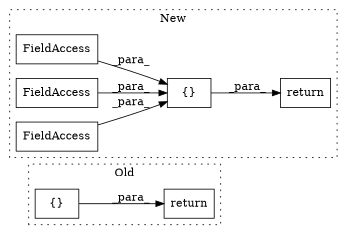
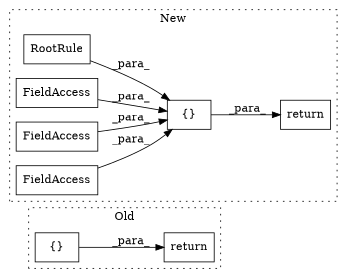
none -> (57, 49)
